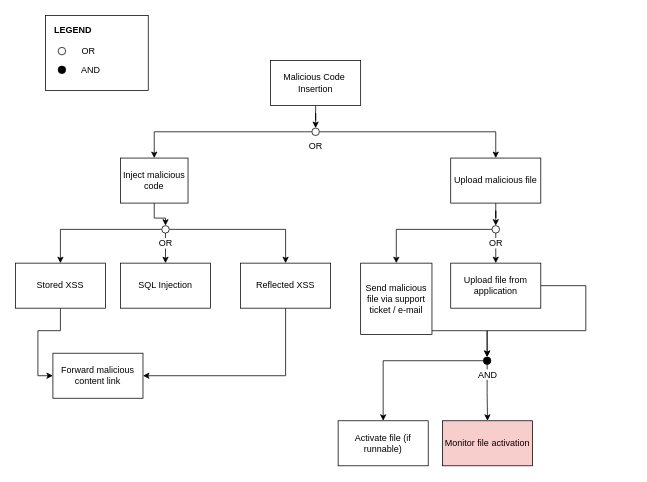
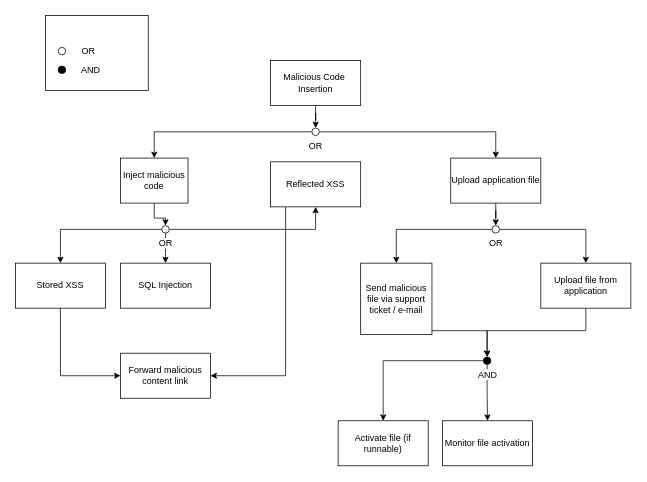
(73, 30) -> none
(495, 180) -> (495, 180)
(285, 285) -> (315, 184)
(495, 285) -> (585, 285)
(98, 375) -> (165, 375)
(487, 443) -> (487, 443)
